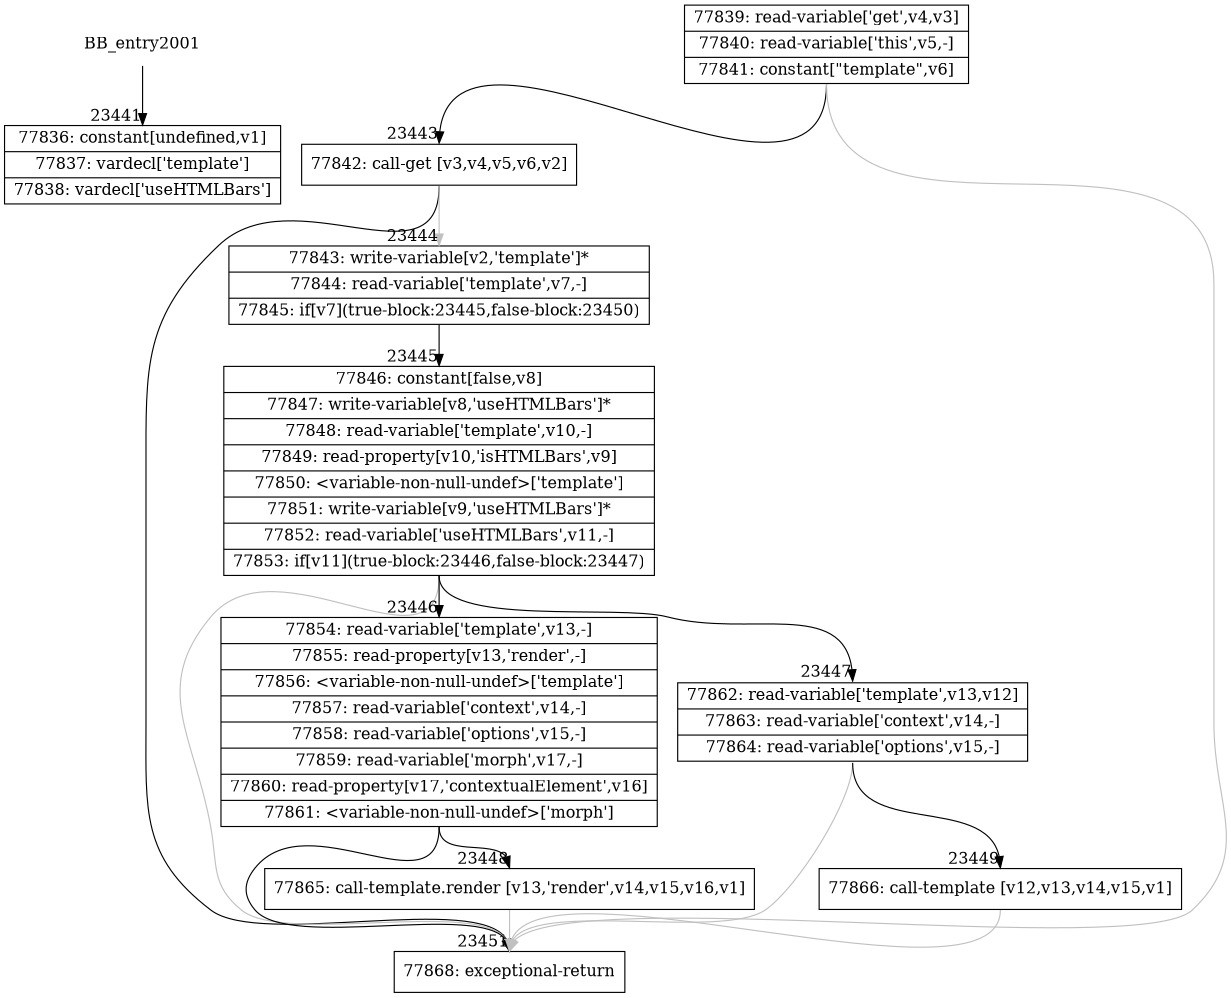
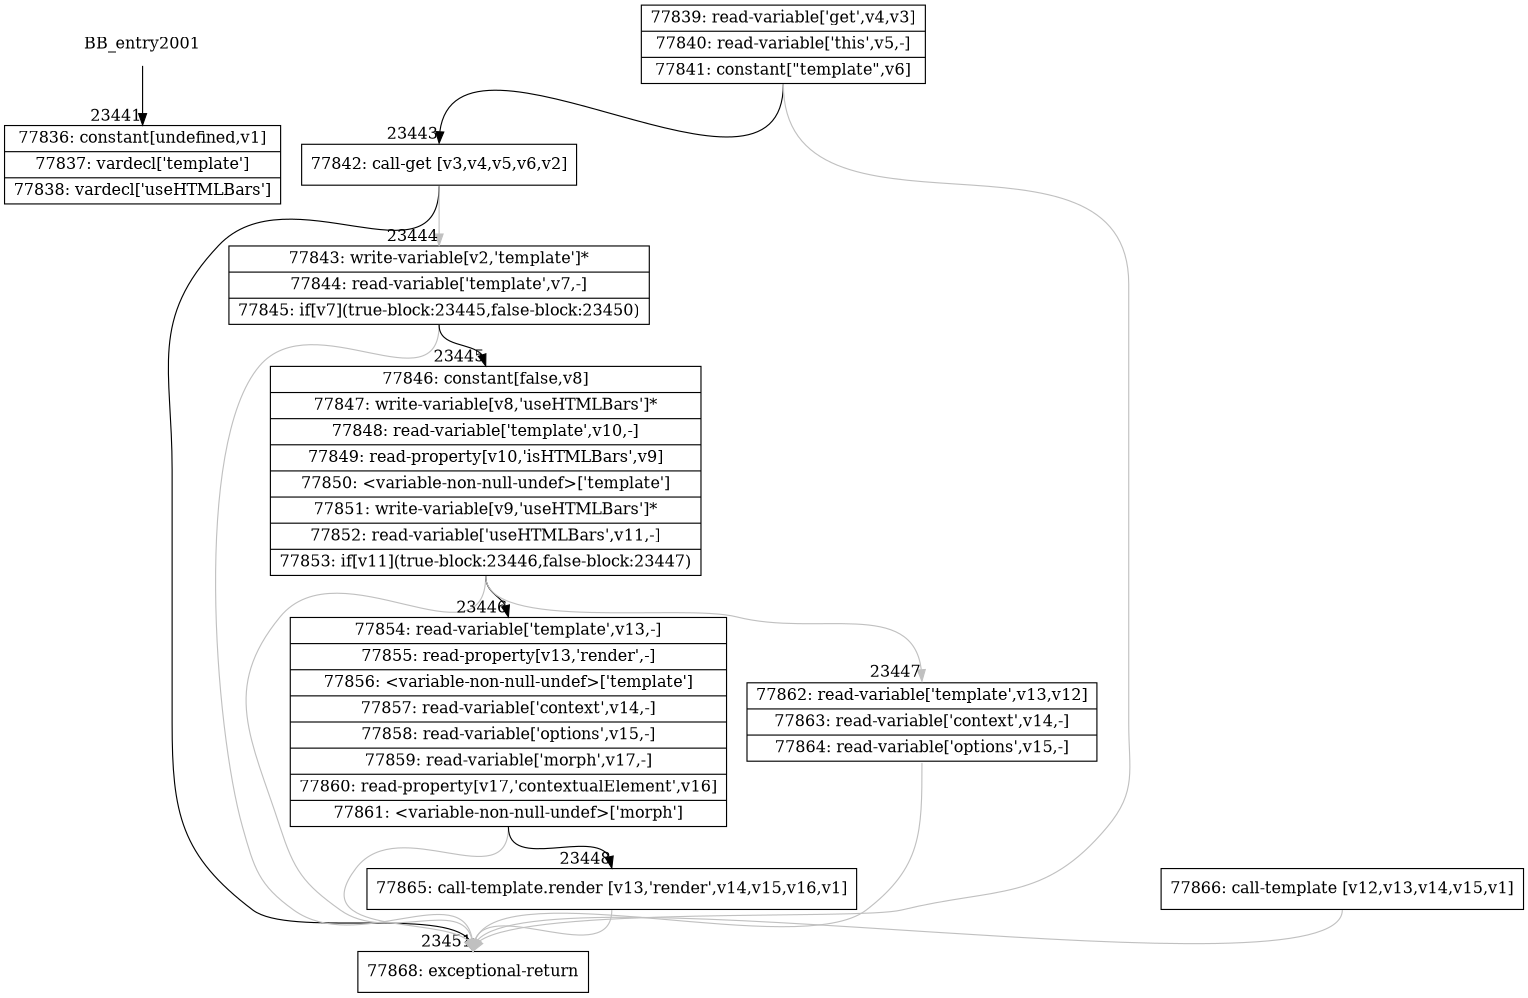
(651, 615) -> (708, 613)
none -> (217, 638)
(921, 814) -> none
(248, 899) -> (360, 865)
